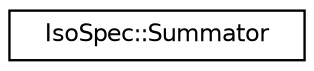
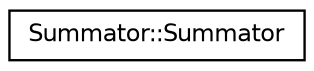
(157, 35) -> (157, 35)
